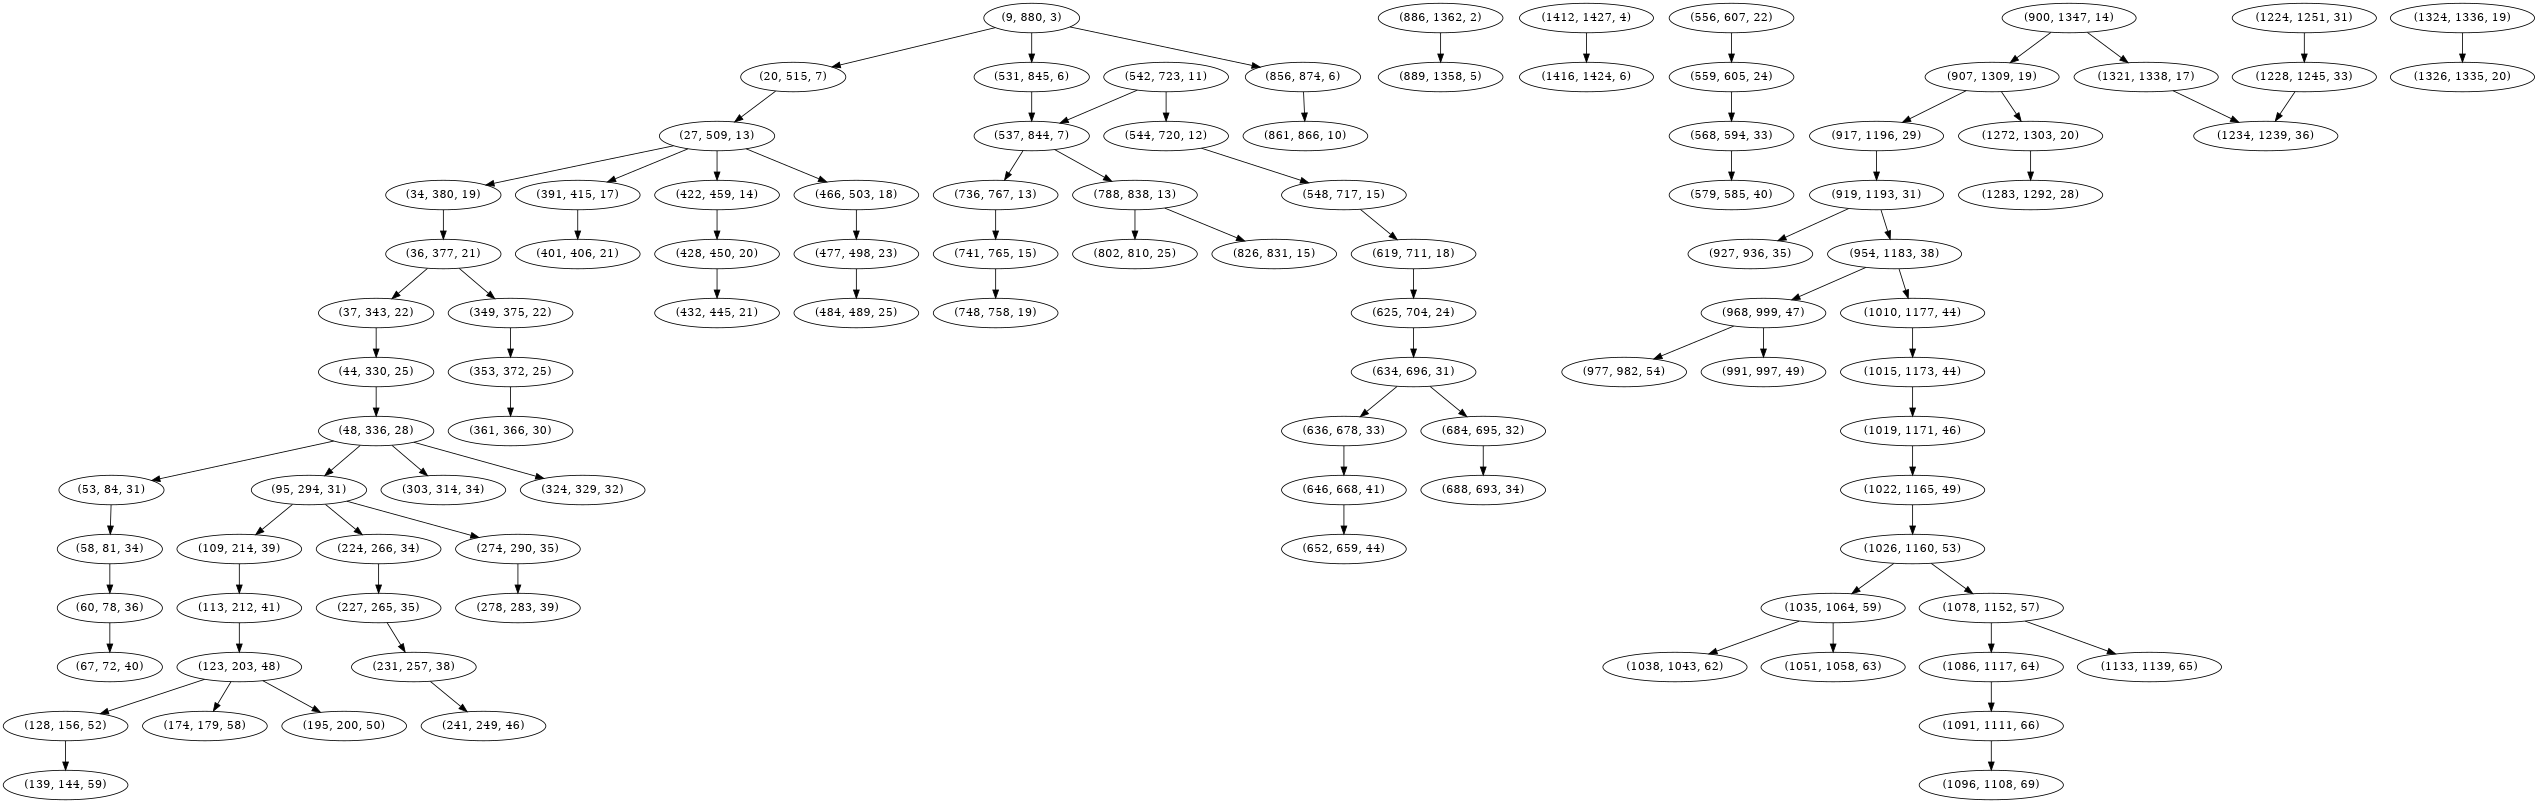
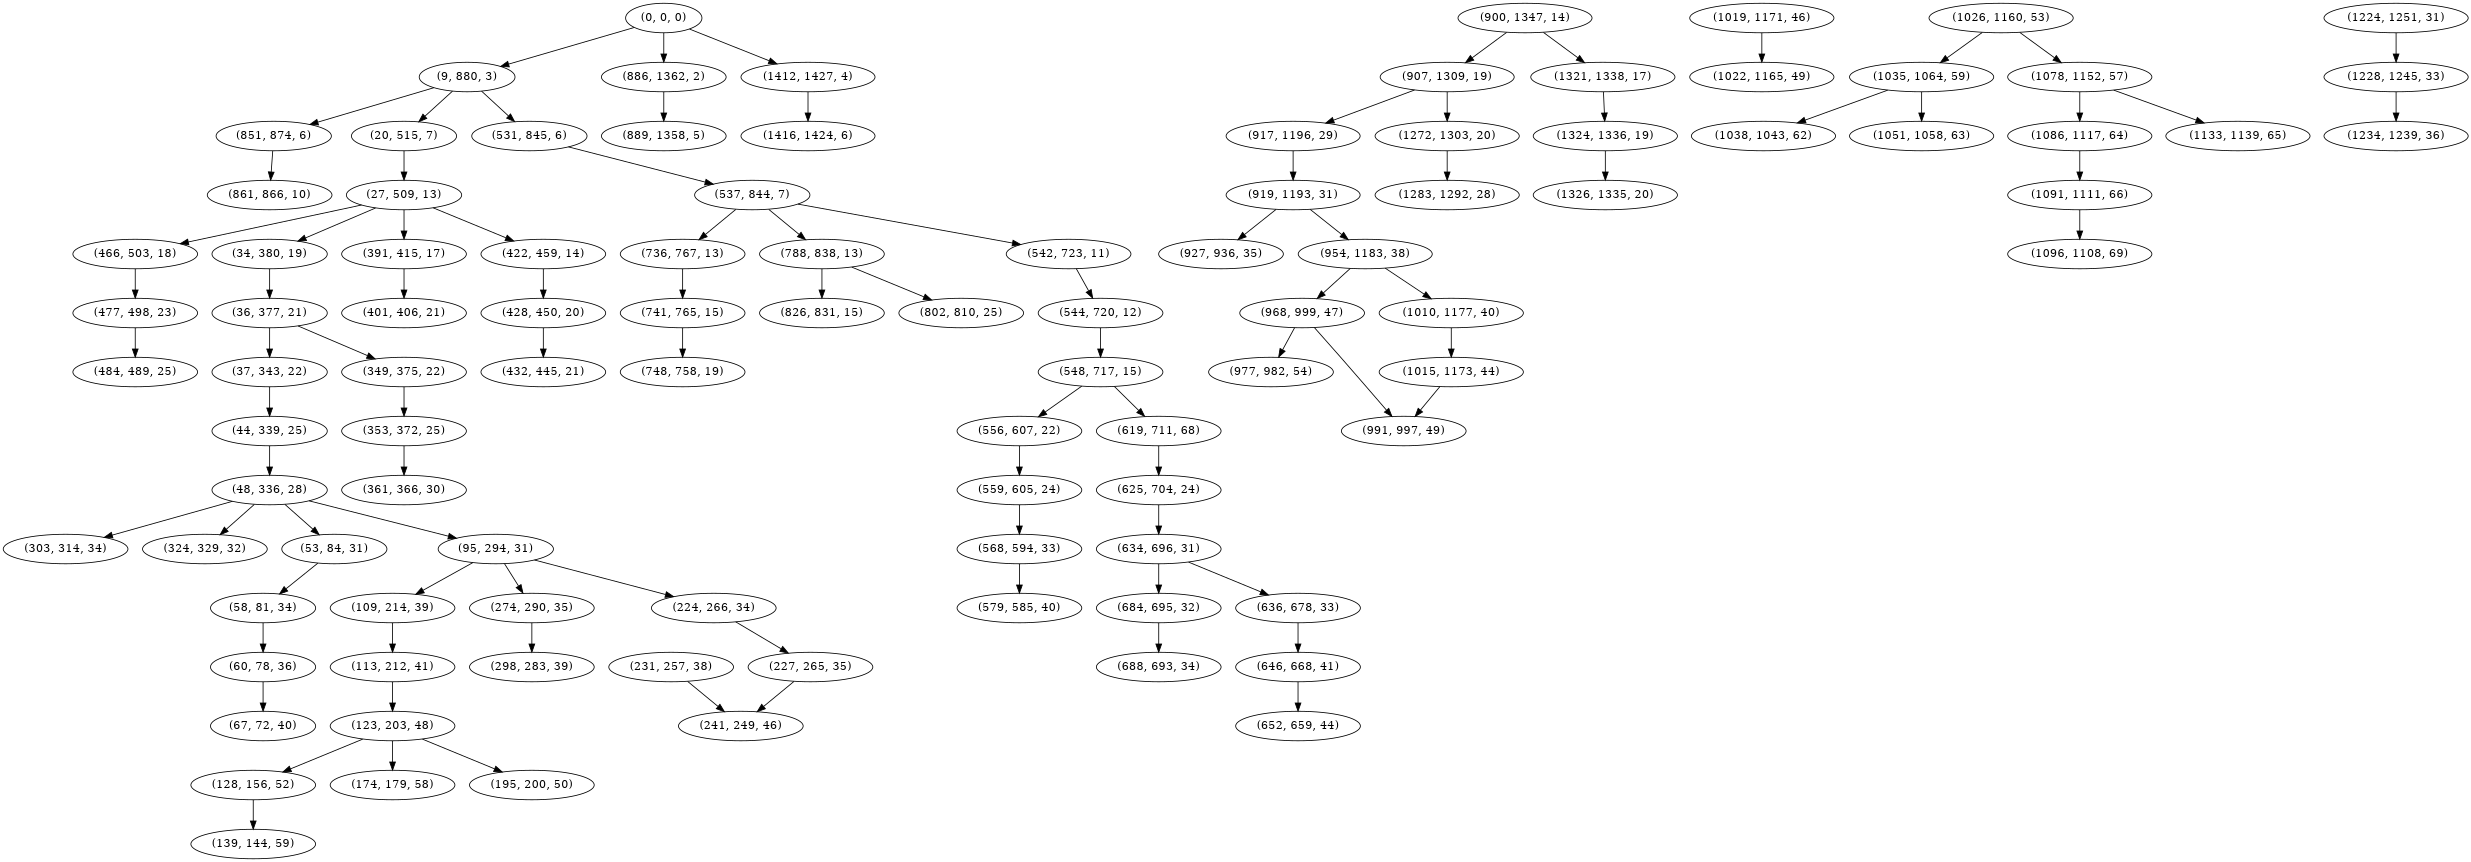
none -> (664, 18)
(1303, 77) -> (274, 136)
(1103, 105) -> (905, 224)
(2202, 105) -> (1604, 103)
(1414, 254) -> (1159, 431)
(1913, 313) -> (1451, 313)
(376, 372) -> (270, 431)
(1913, 398) -> (1430, 398)
none -> (1063, 399)
(1913, 516) -> none
(518, 608) -> (532, 667)
(394, 634) -> (779, 694)
